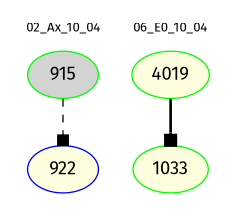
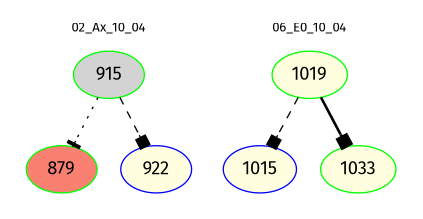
(171, 75) -> (310, 75)
none -> (62, 169)
none -> (260, 169)
